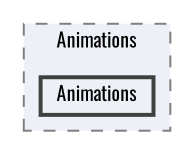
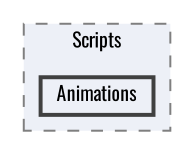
(97, 43) -> (97, 43)
